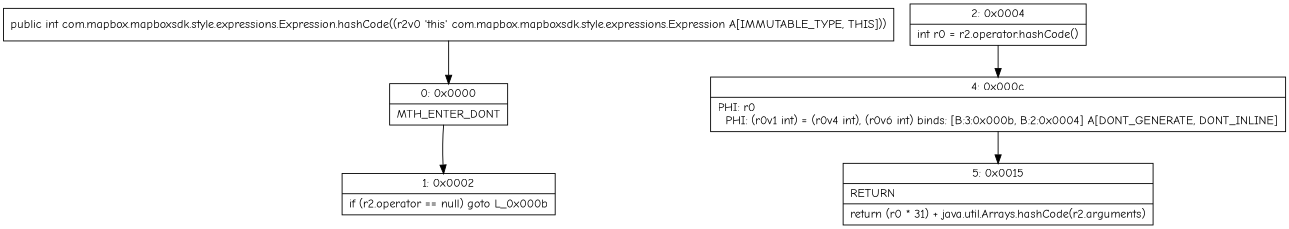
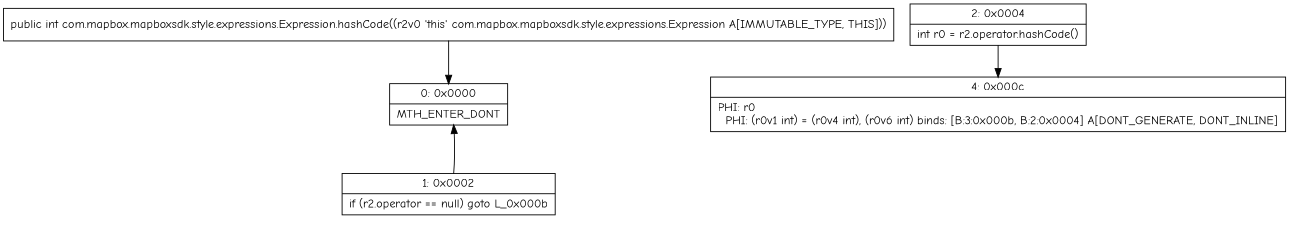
(443, 145) -> (455, 154)
(998, 194) -> none
